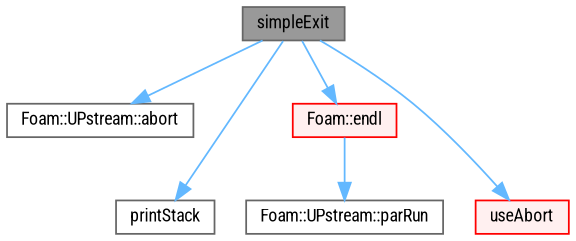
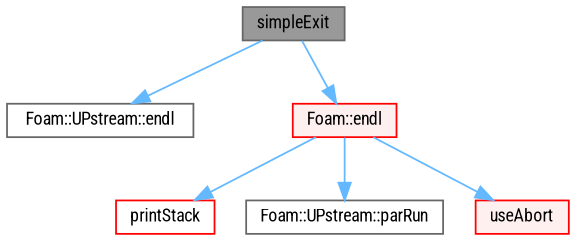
(415, 106) -> (425, 164)
(234, 113) -> (263, 165)
(100, 120) -> (100, 120)
(165, 217) -> (165, 217)
